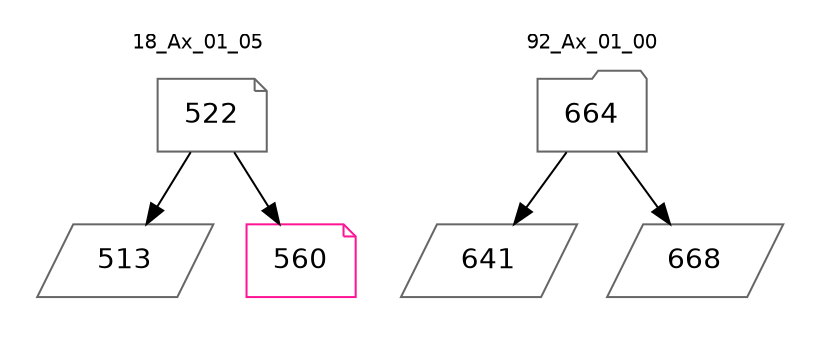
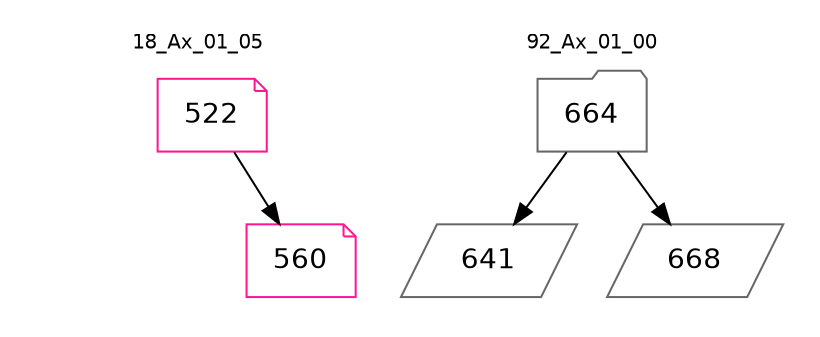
(212, 115) -> (212, 115)
(125, 261) -> none
